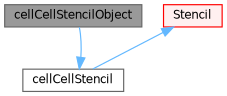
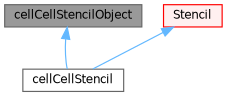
(81, 42) -> (65, 54)
